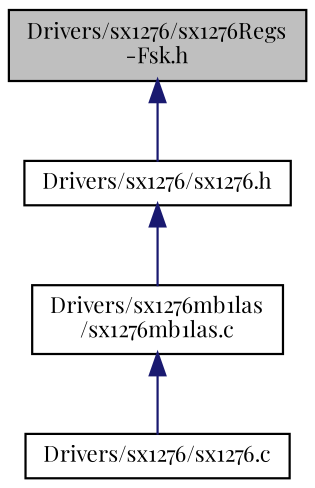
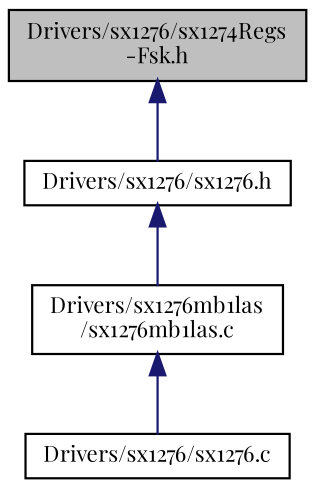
(158, 45) -> (158, 45)
